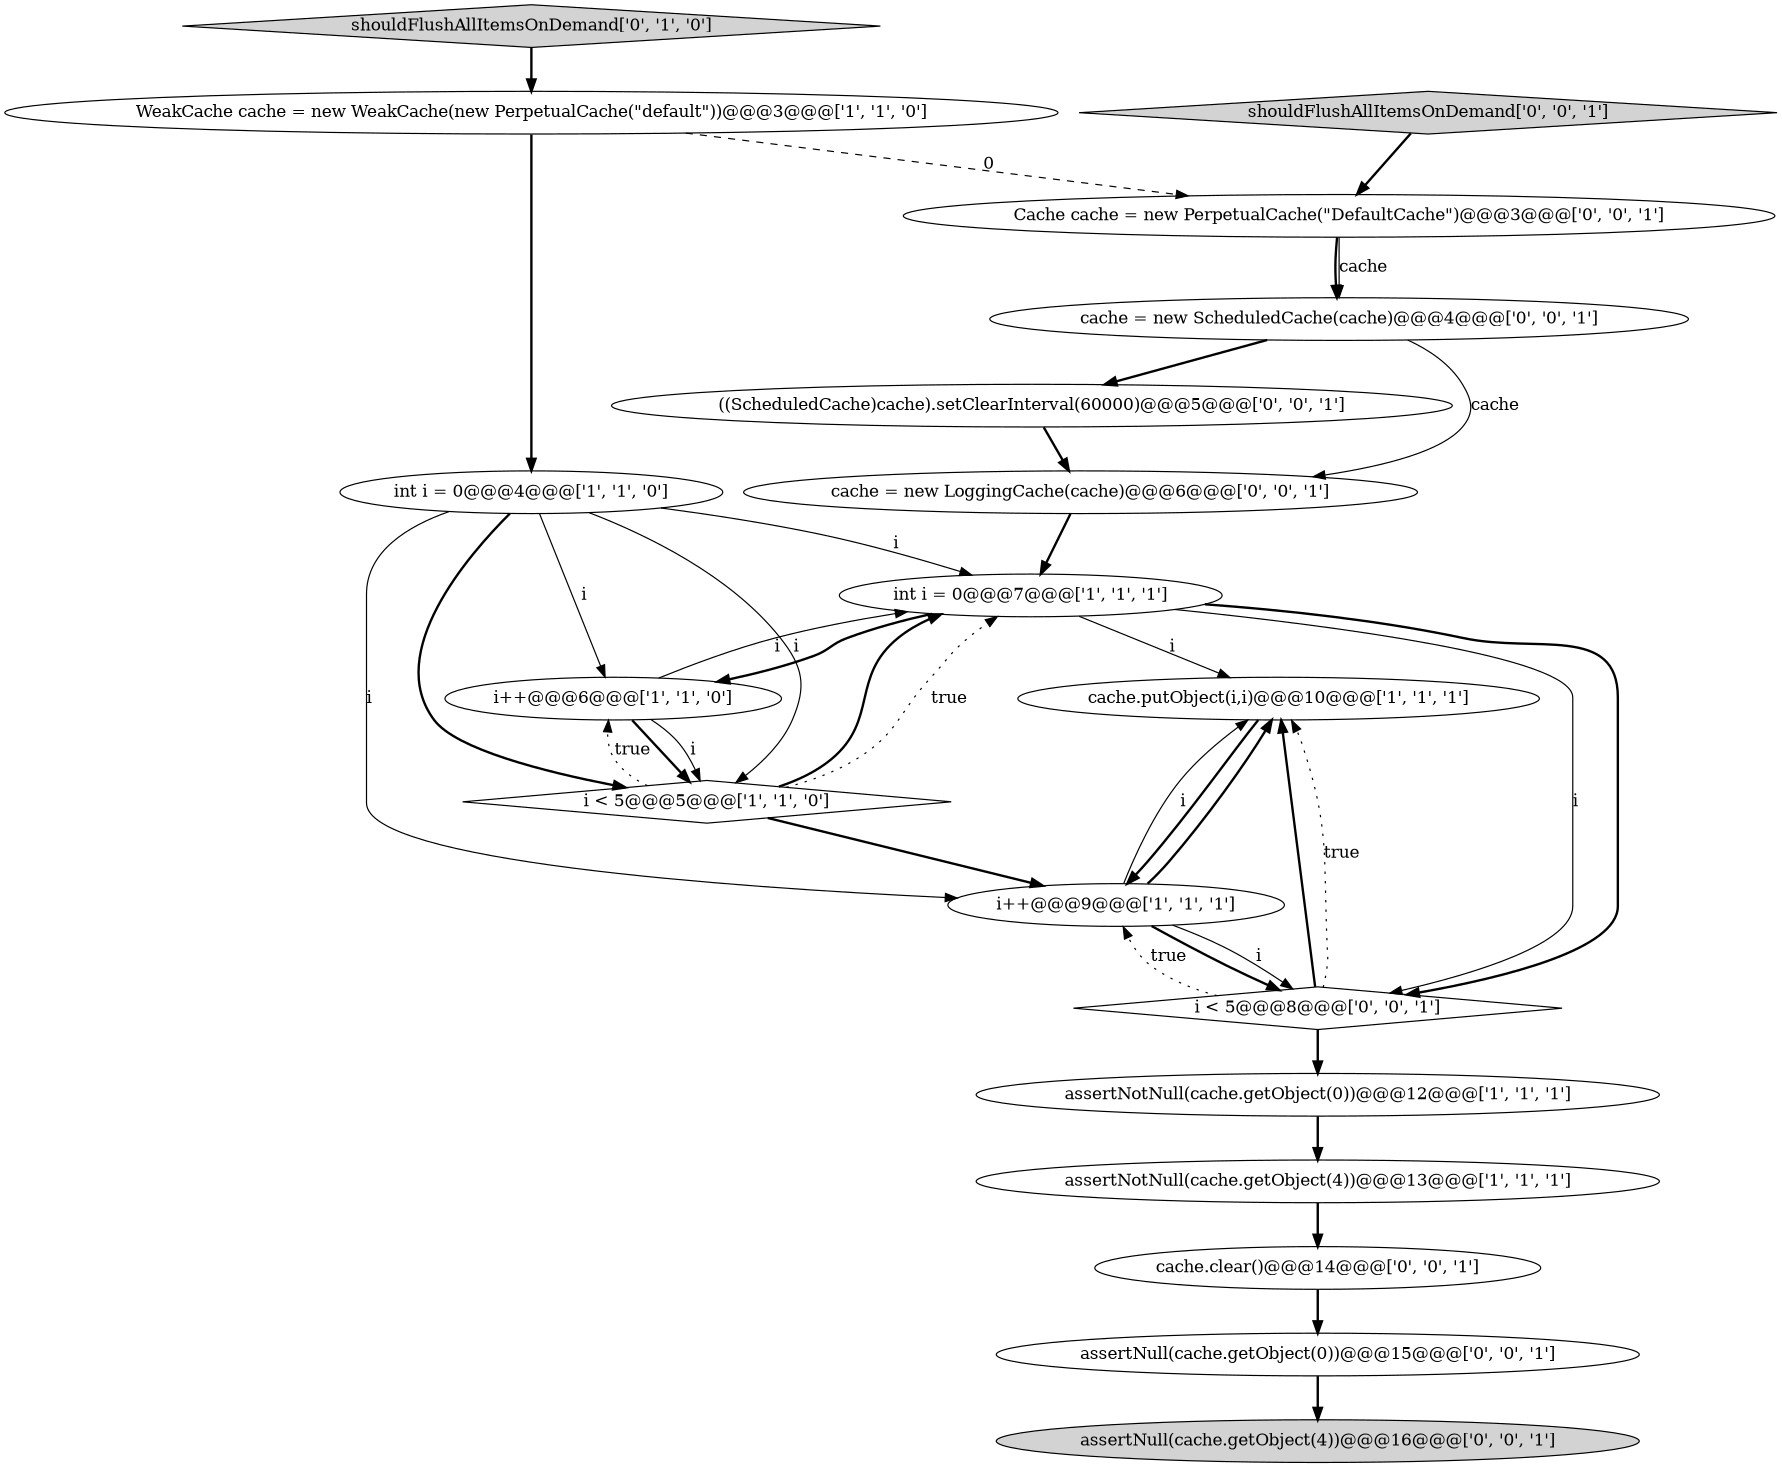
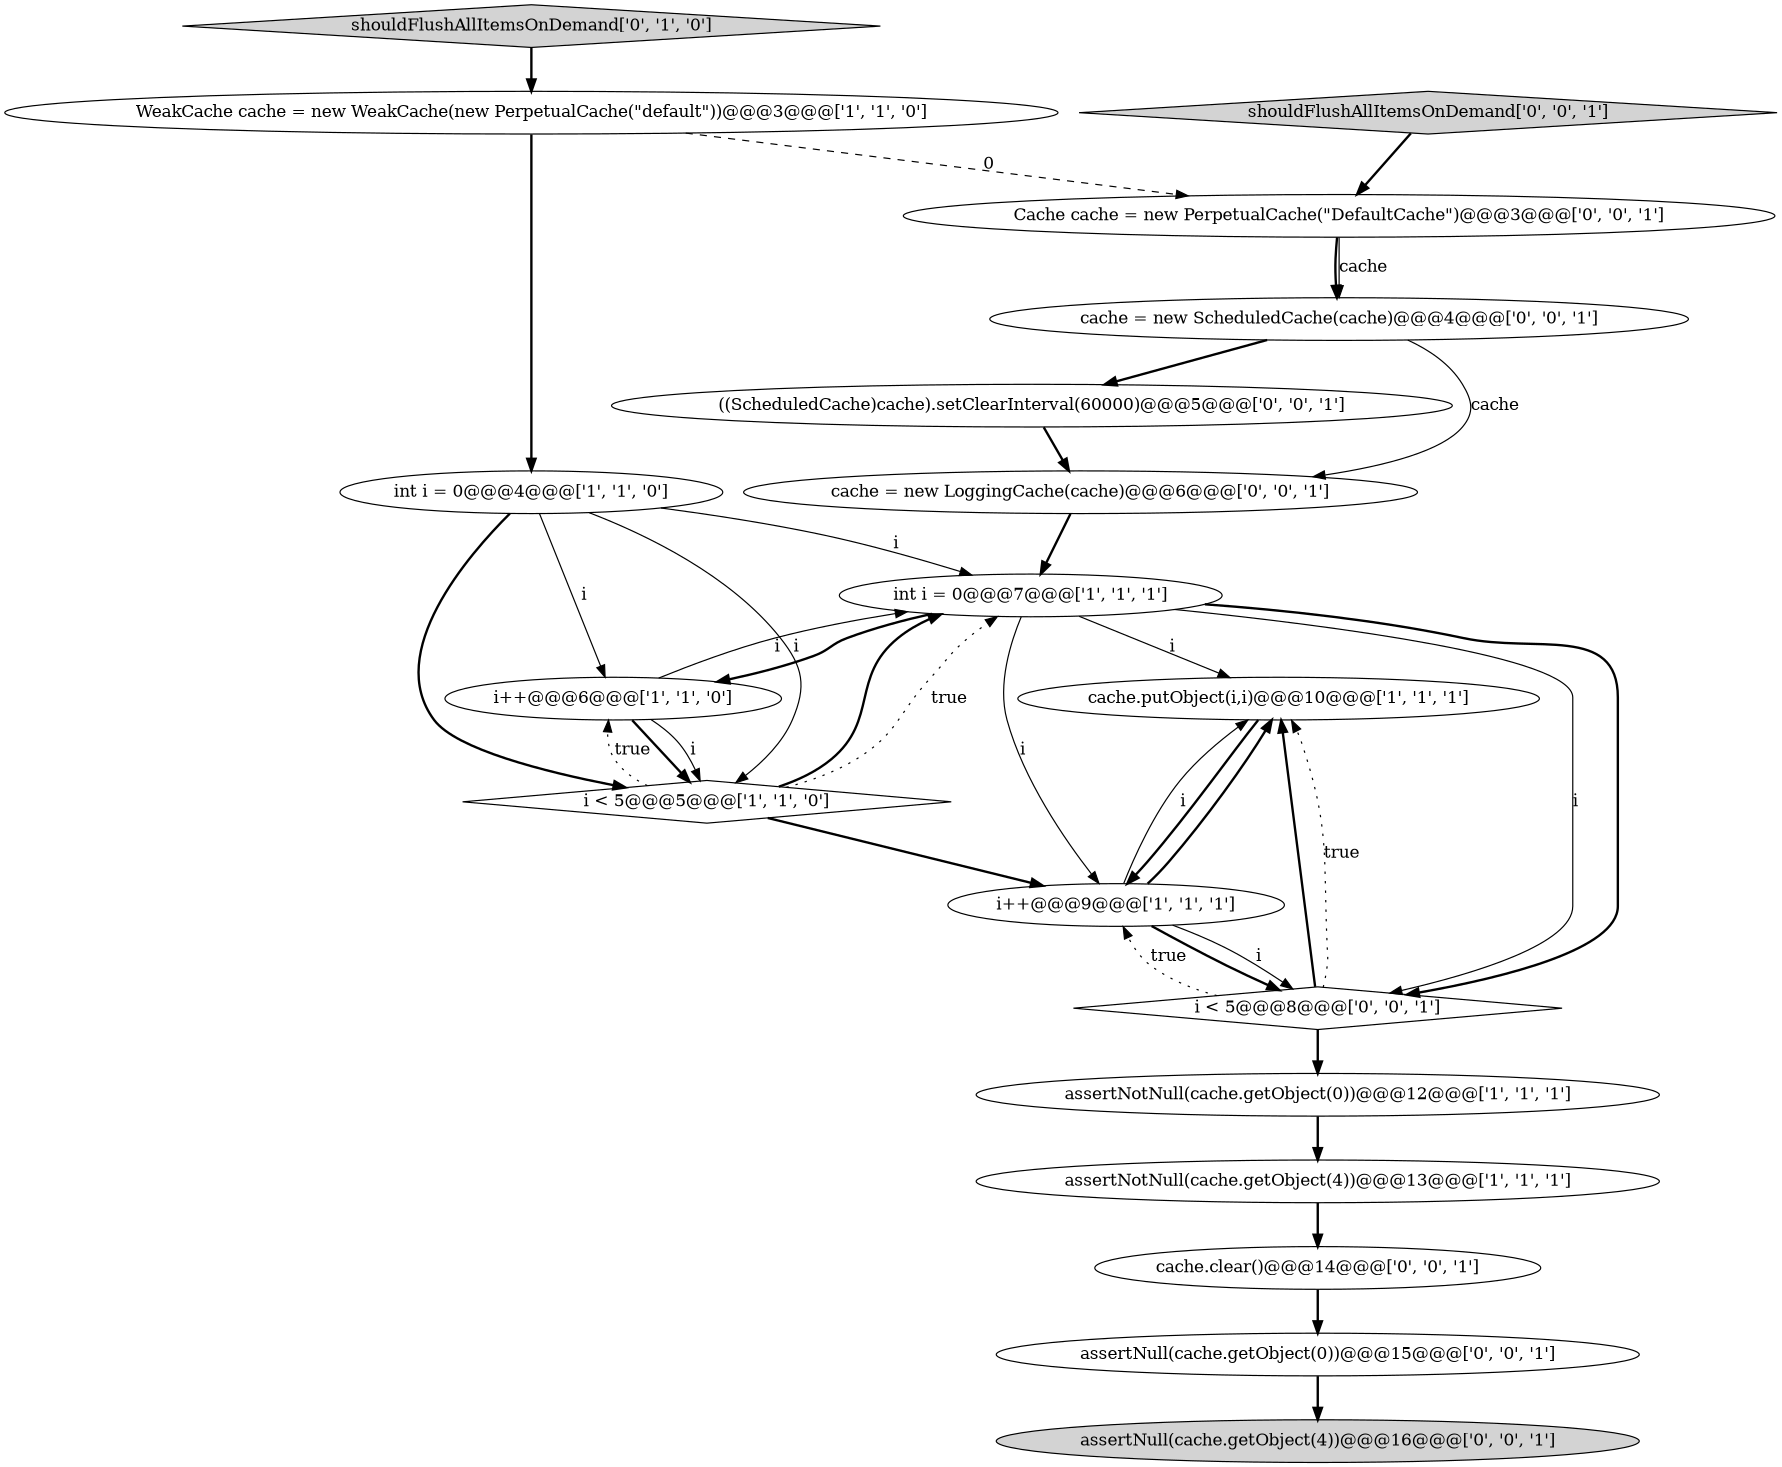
(483, 854) -> (1019, 753)
